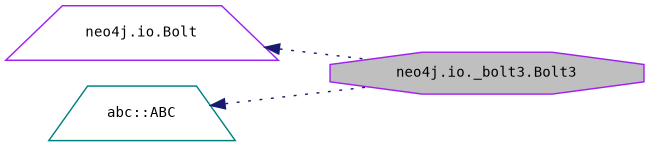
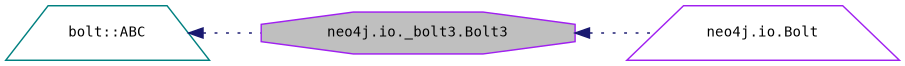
(324, 54) -> (622, 33)
(142, 113) -> (108, 33)
